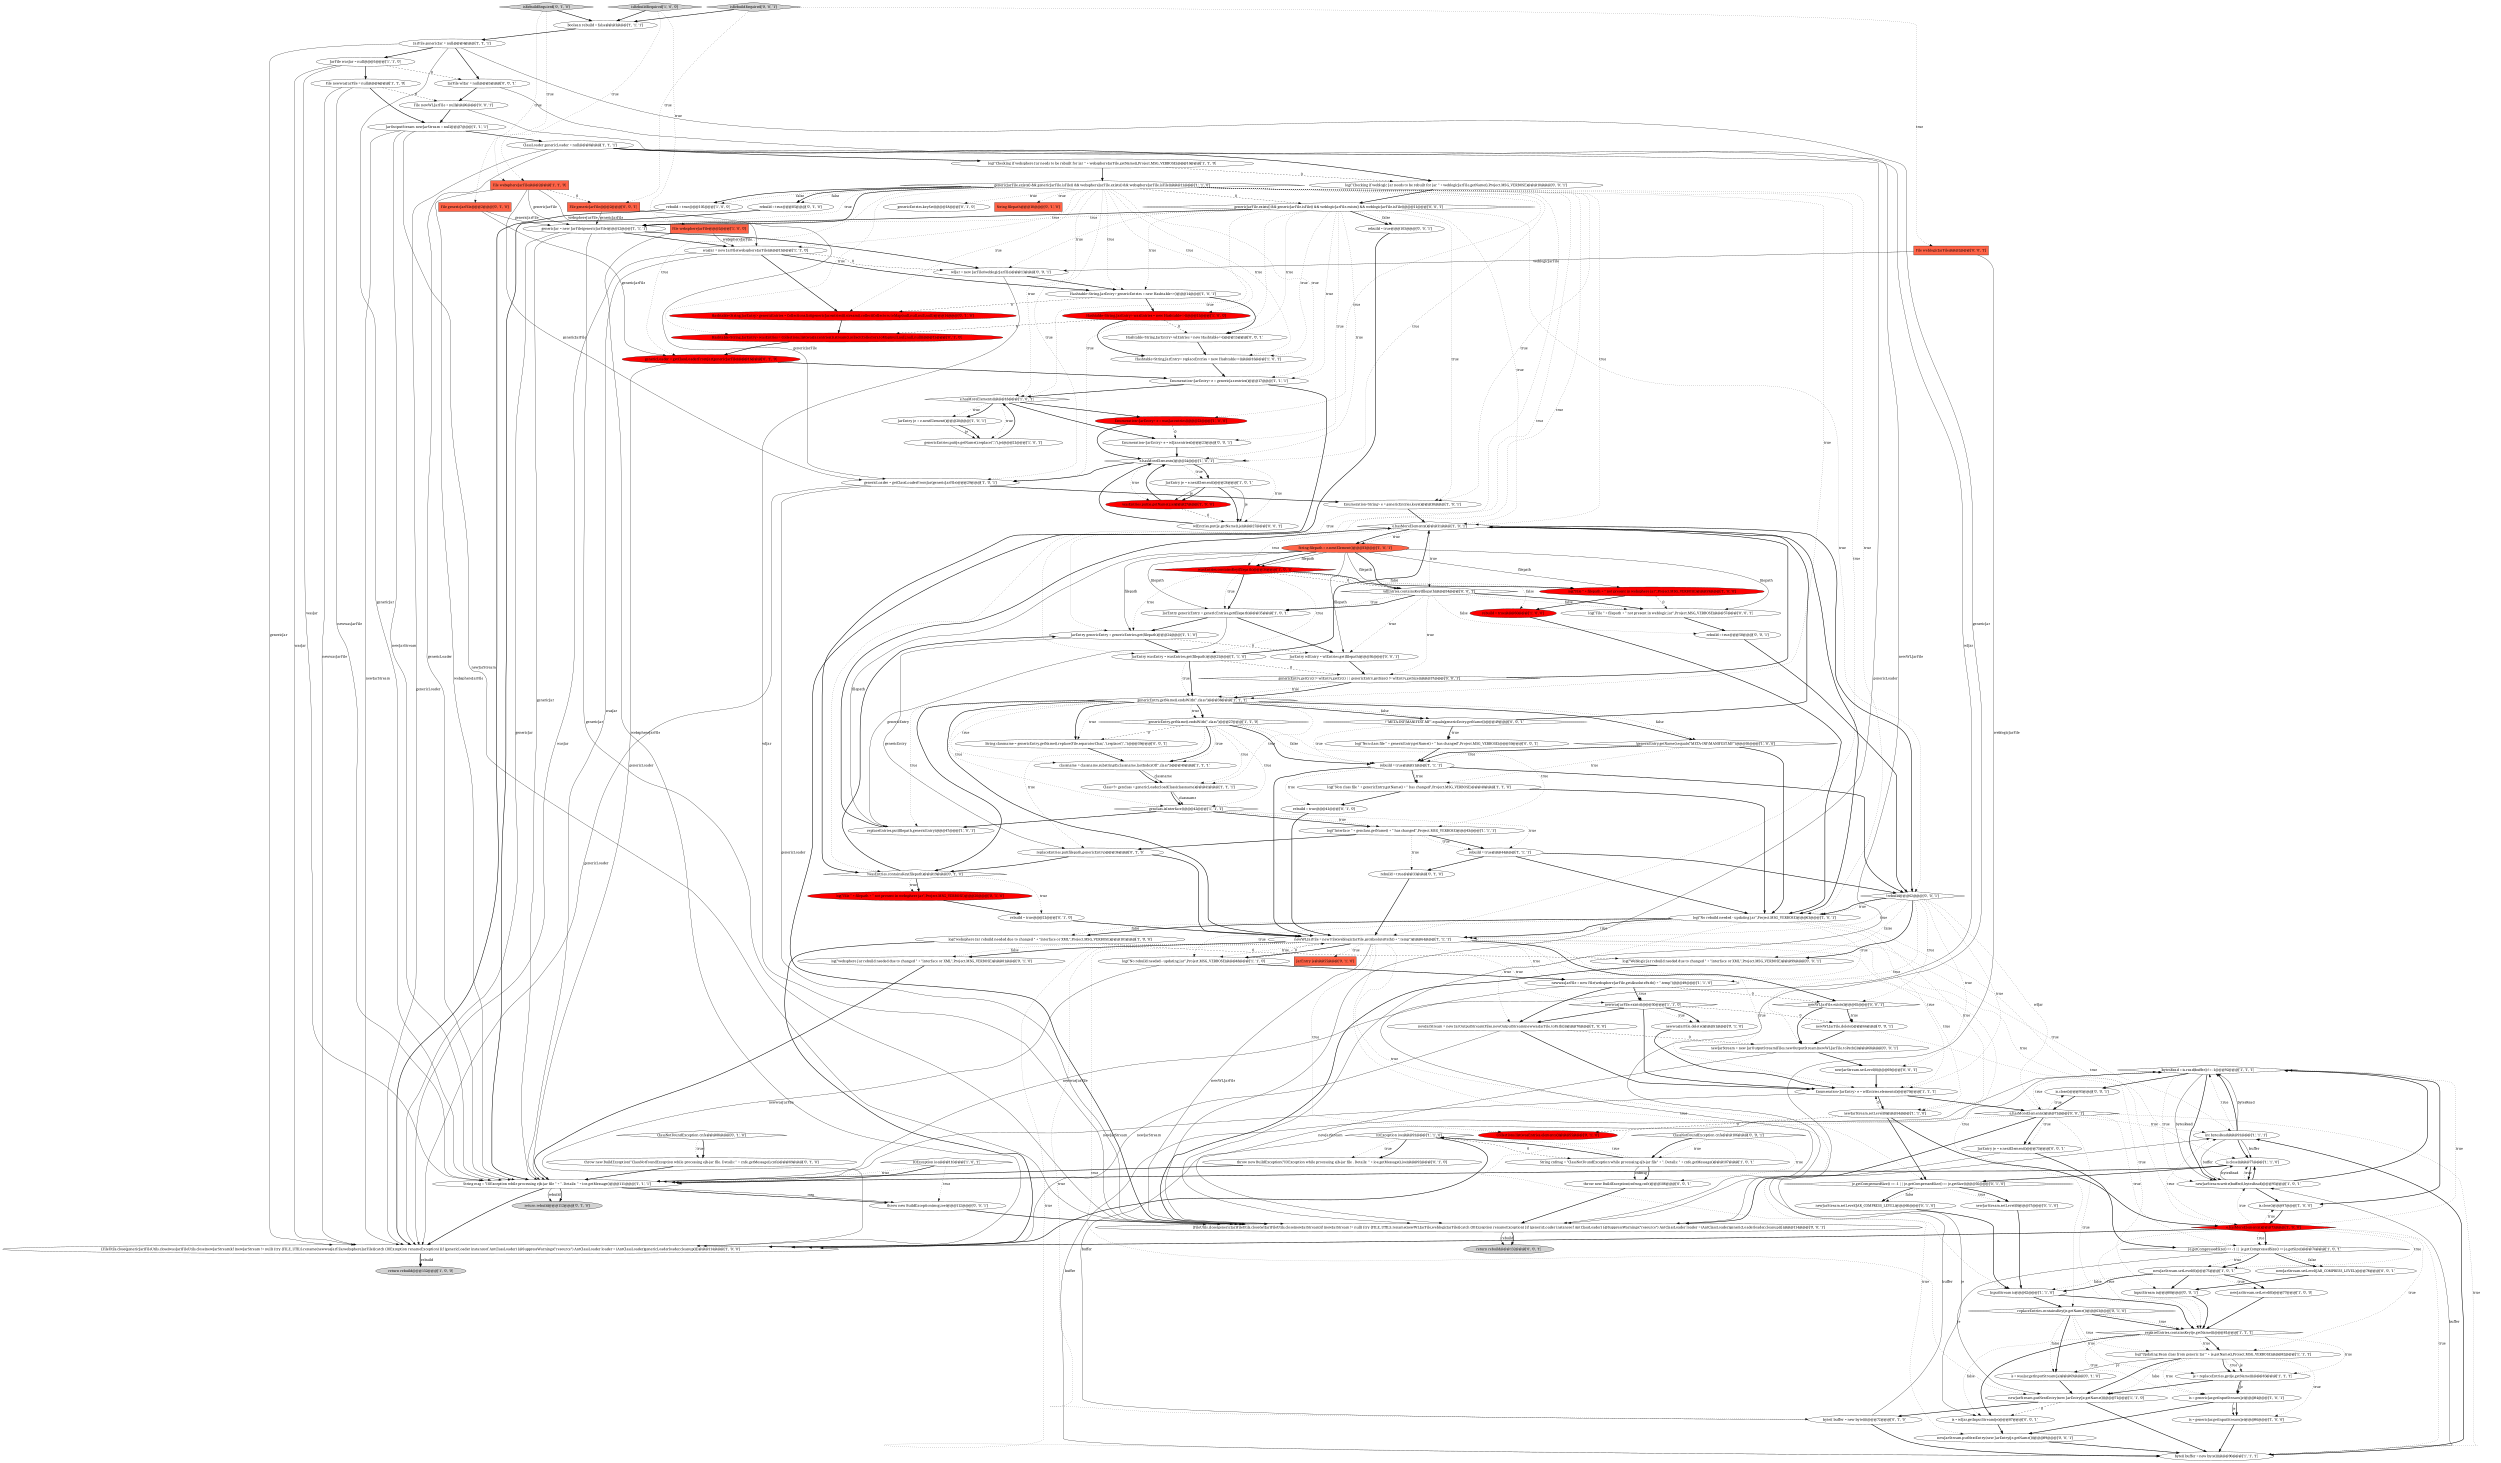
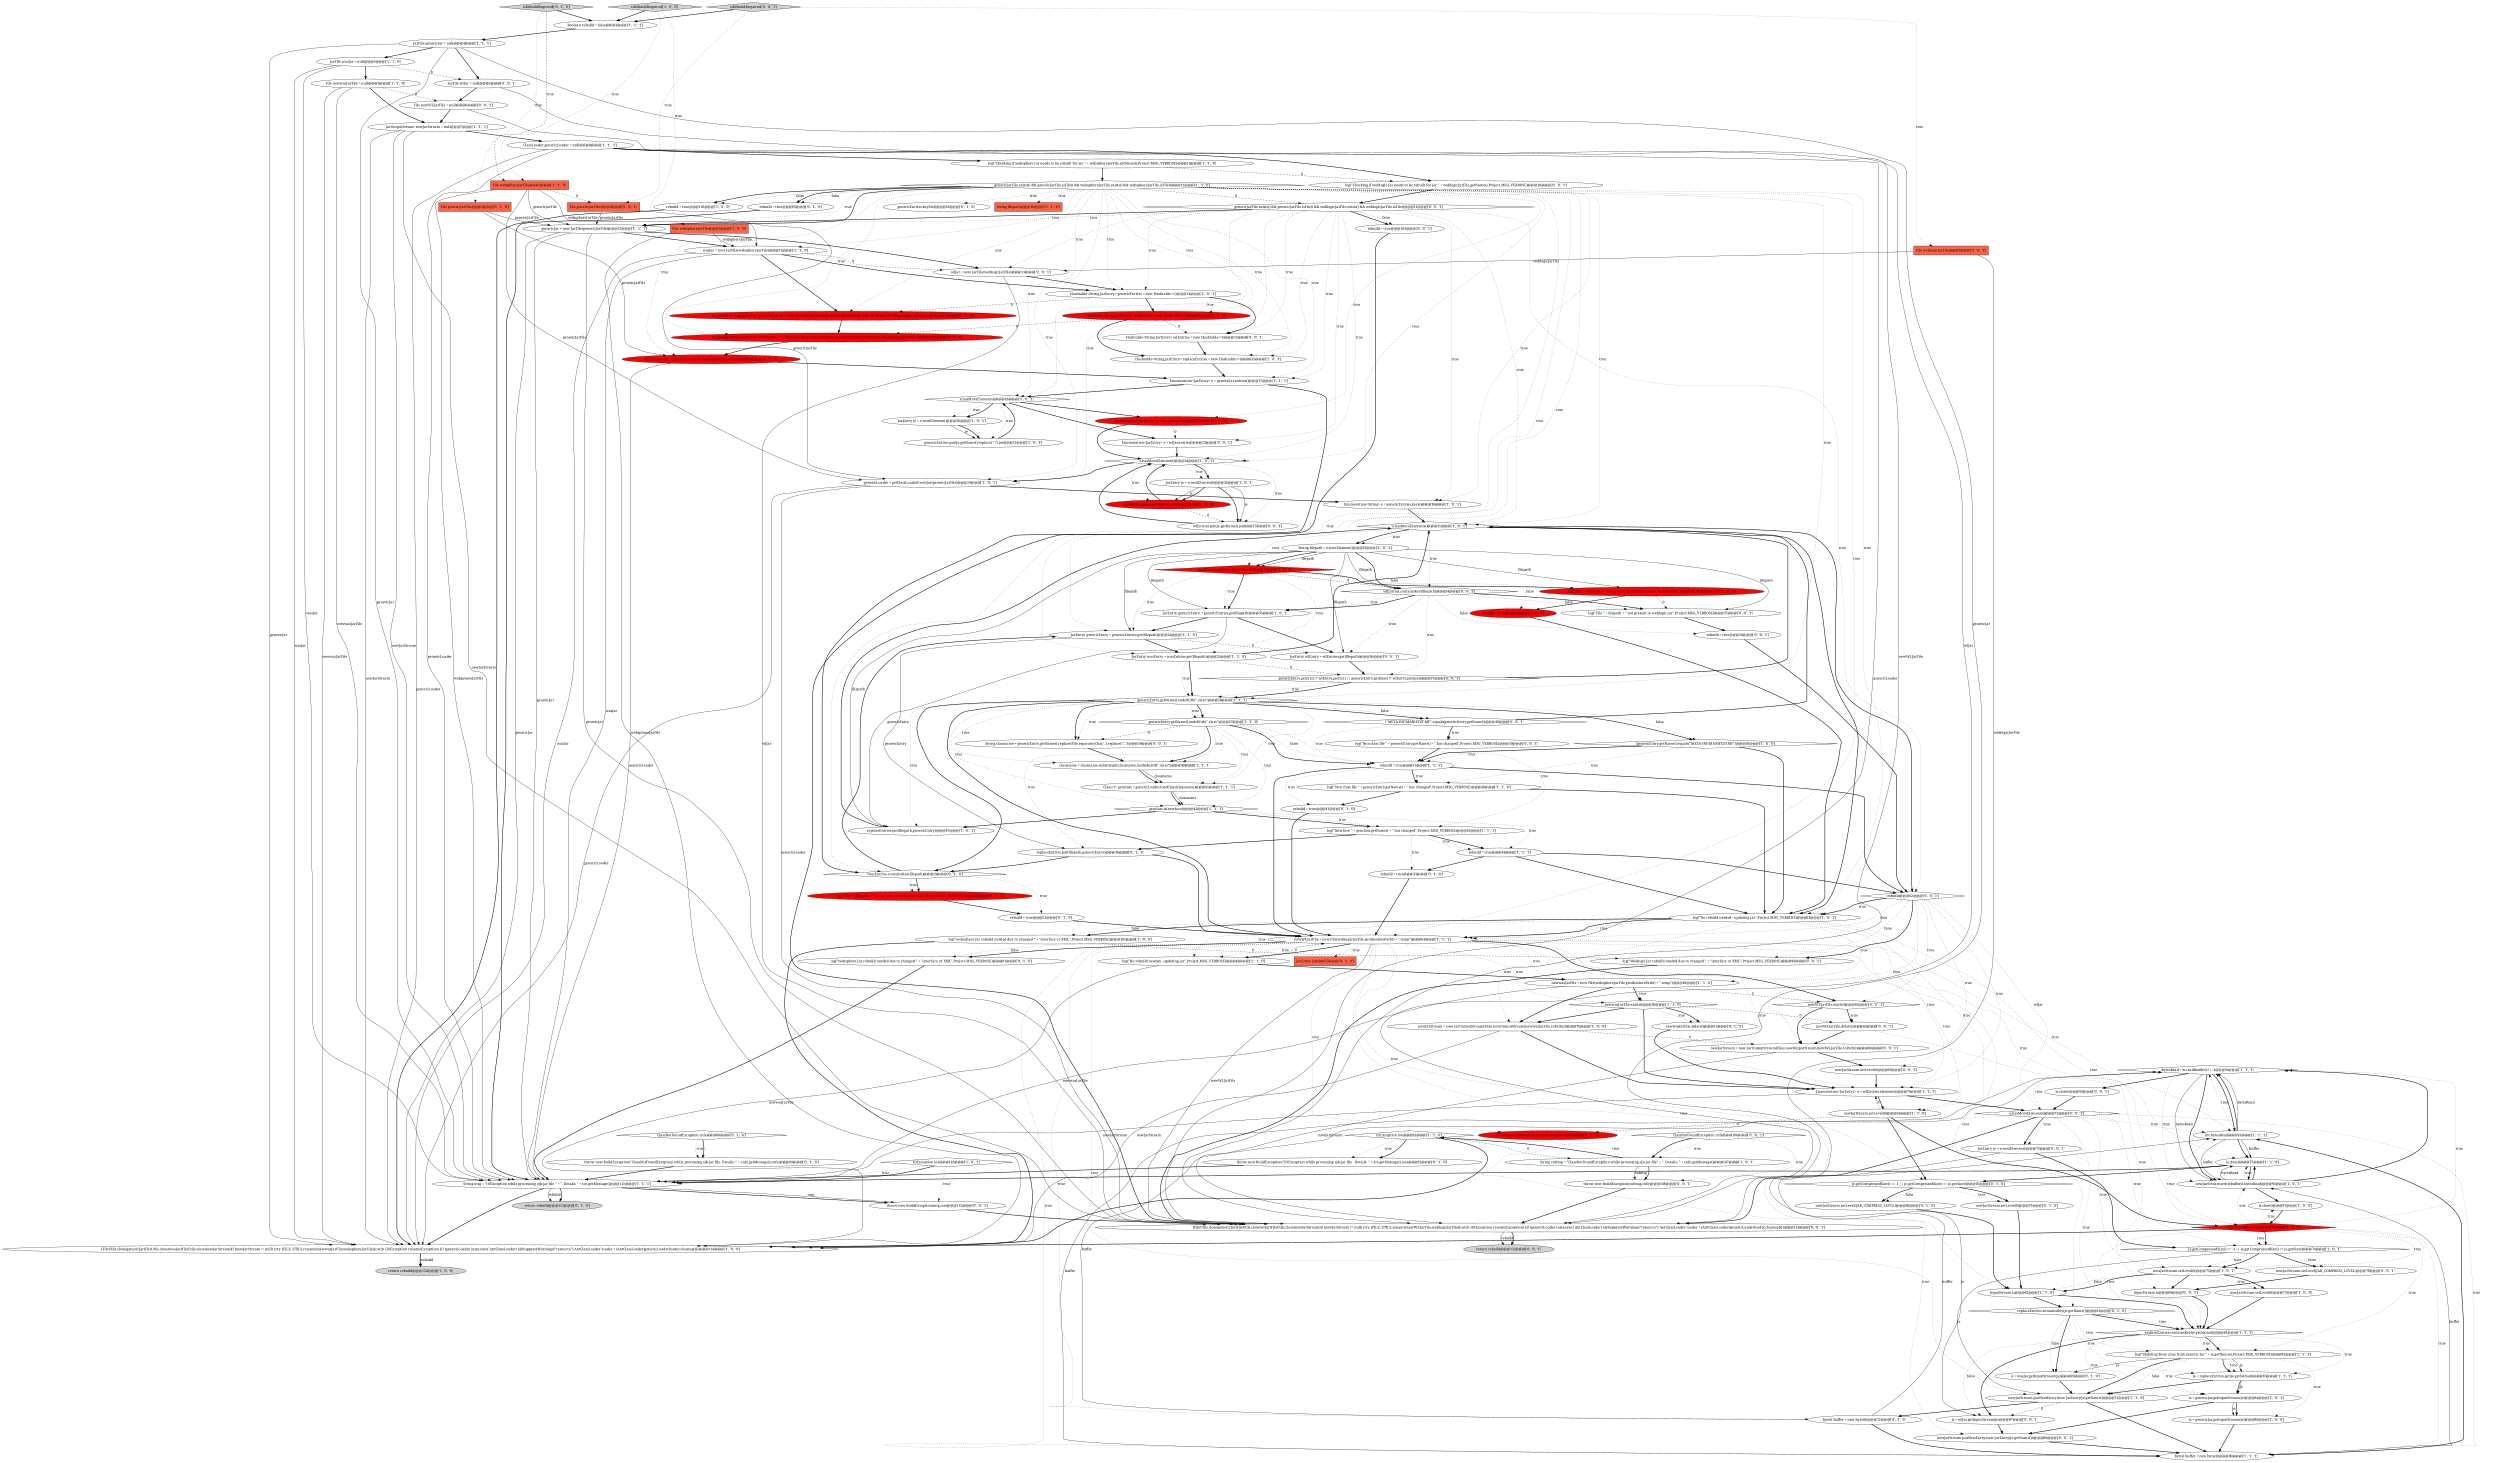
(546, 114) -> (546, 114)
(1345, 548) -> (1345, 548)
(2054, 1101) -> (2100, 1203)
(2440, 1118) -> (2227, 1100)
